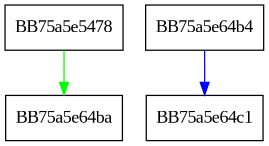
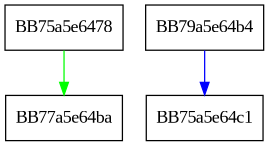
(64, 28) -> (64, 28)
(205, 28) -> (205, 28)
(64, 118) -> (64, 118)
